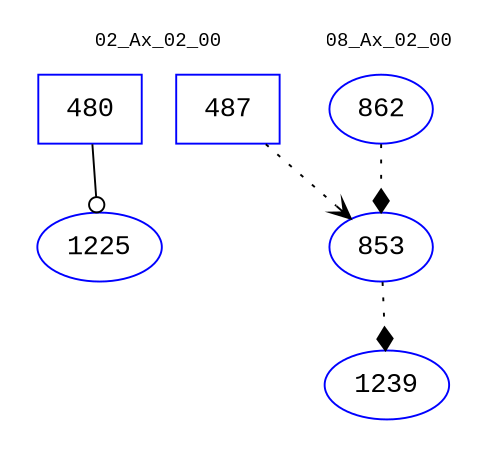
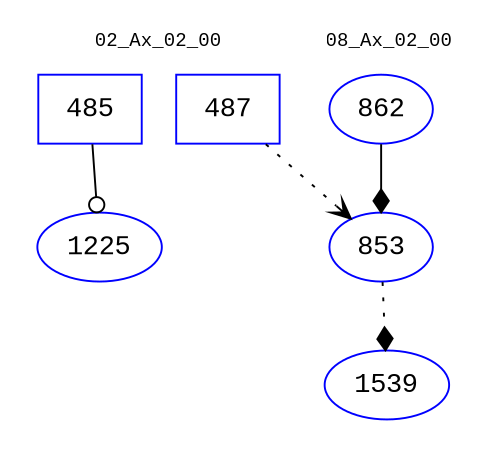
(90, 109) -> (90, 109)
(381, 167) -> (381, 167)
(387, 385) -> (387, 385)
